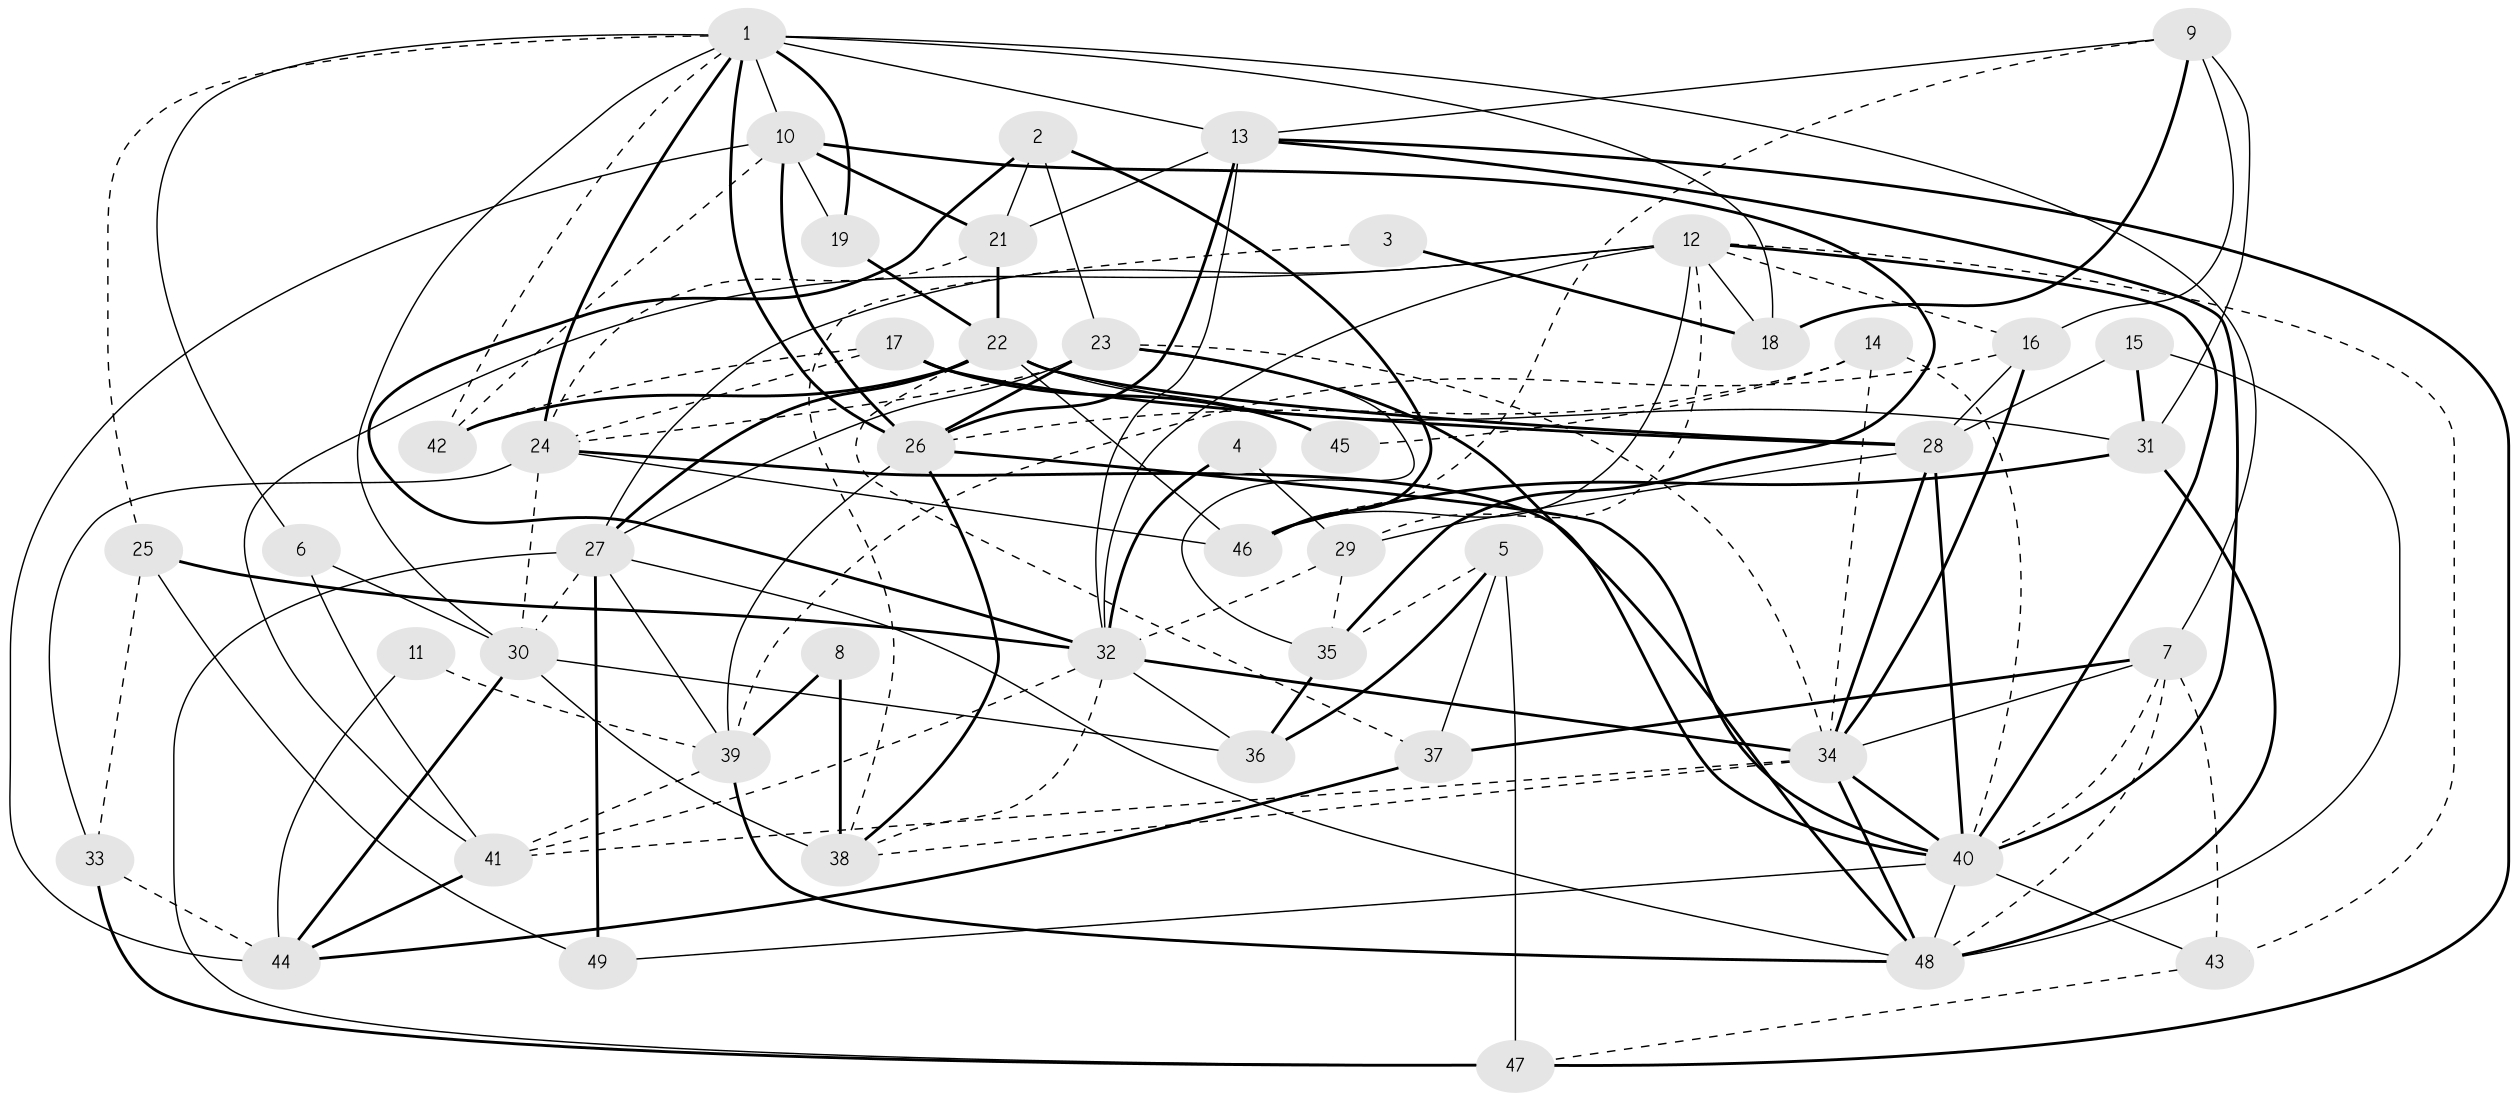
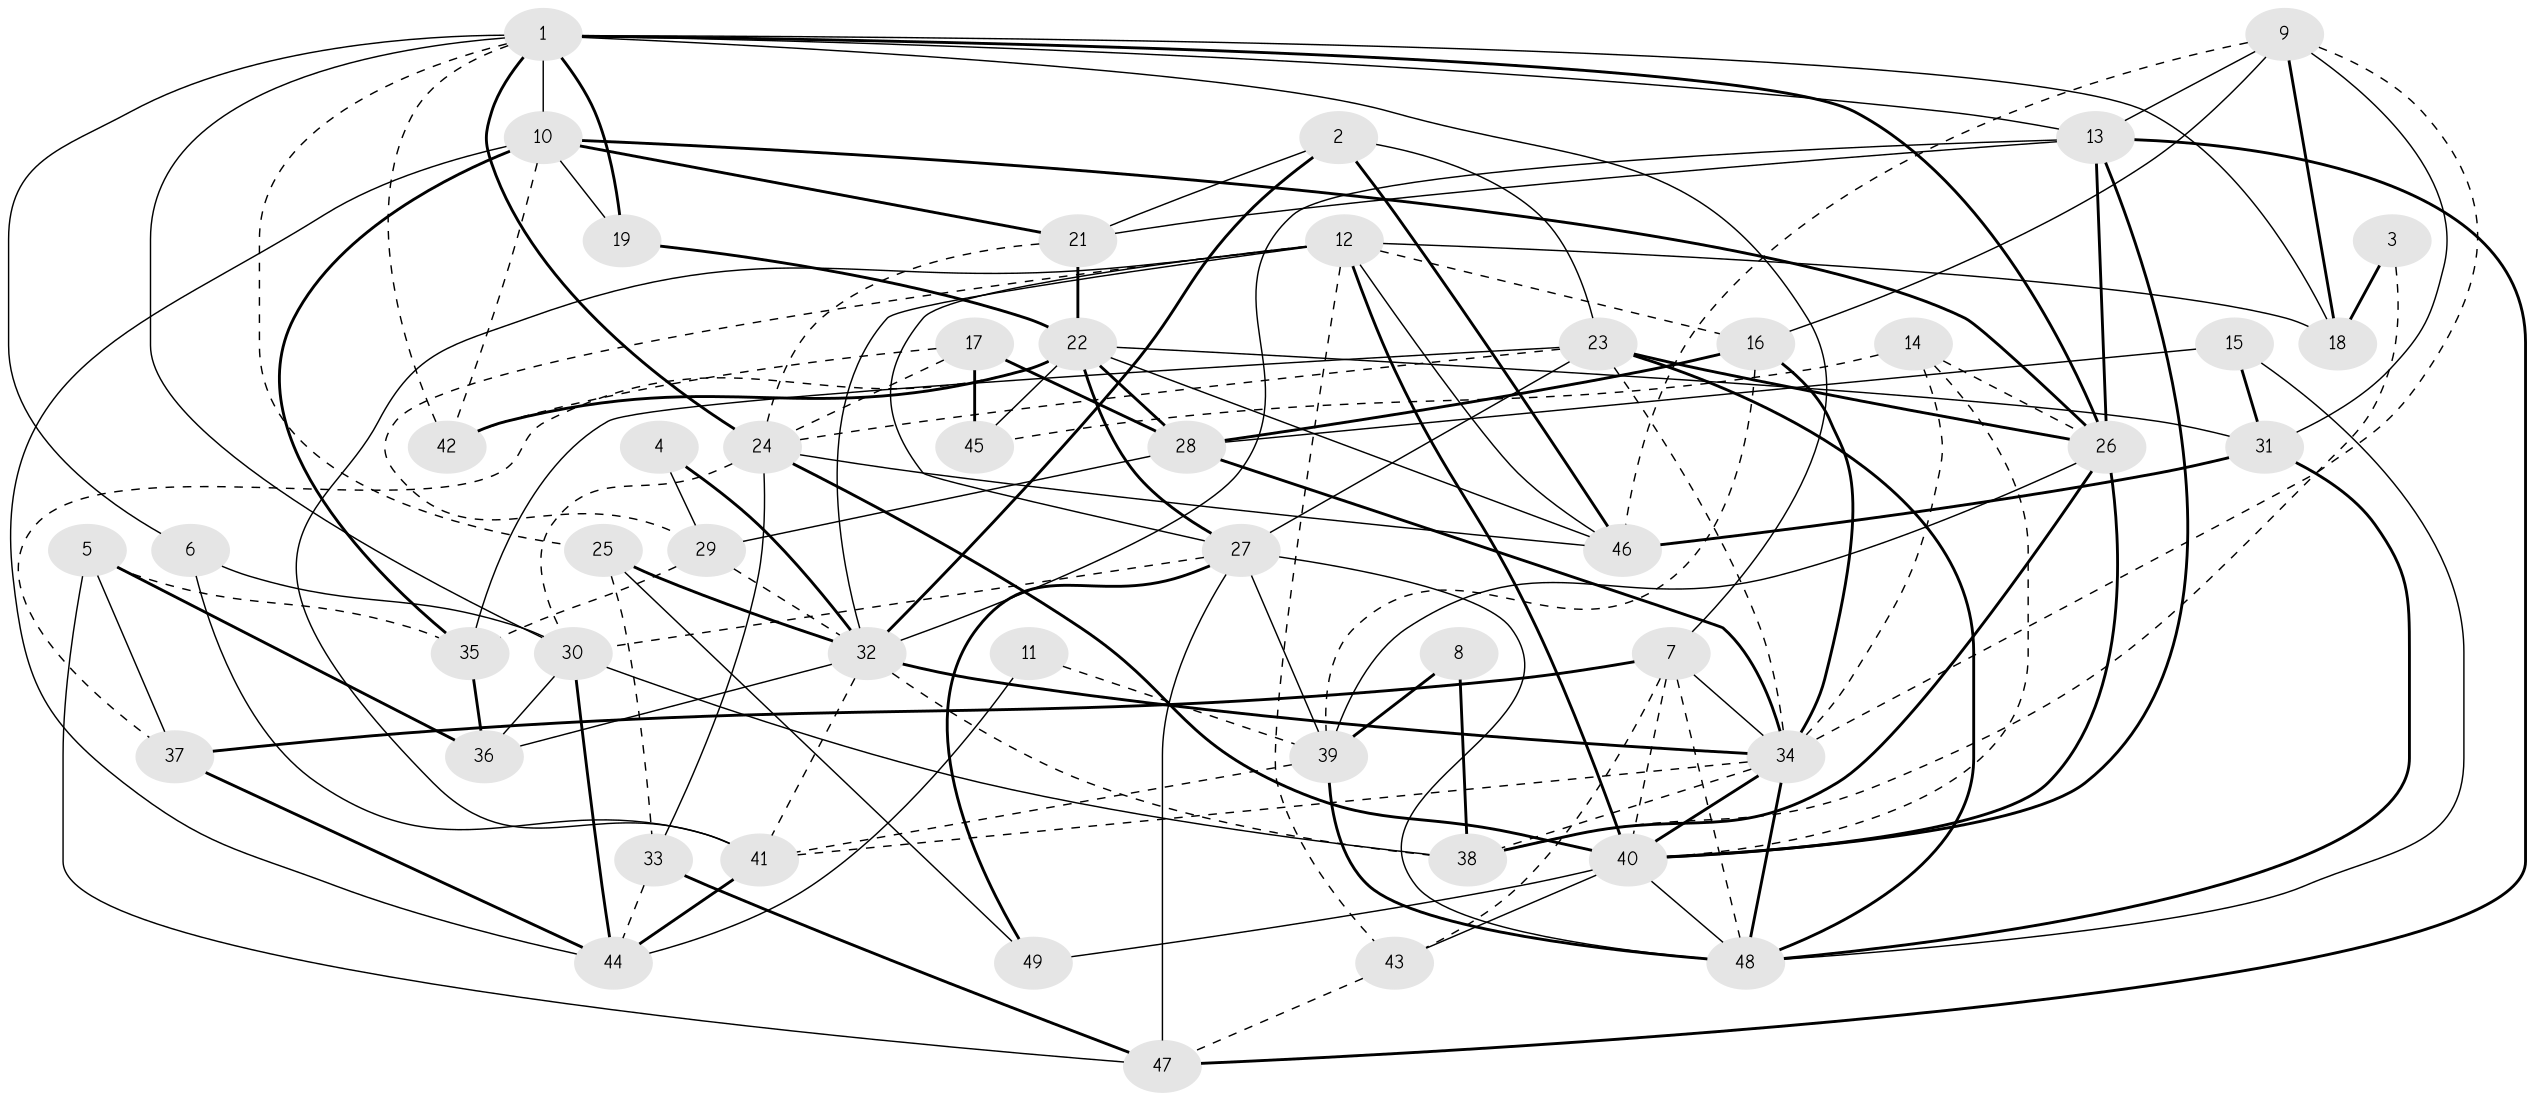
(1983, 396) -> (1399, 414)
none -> (2288, 488)
(1949, 653) -> none
